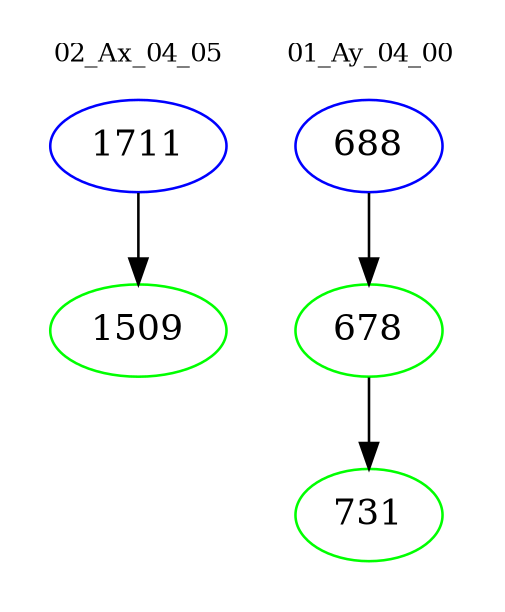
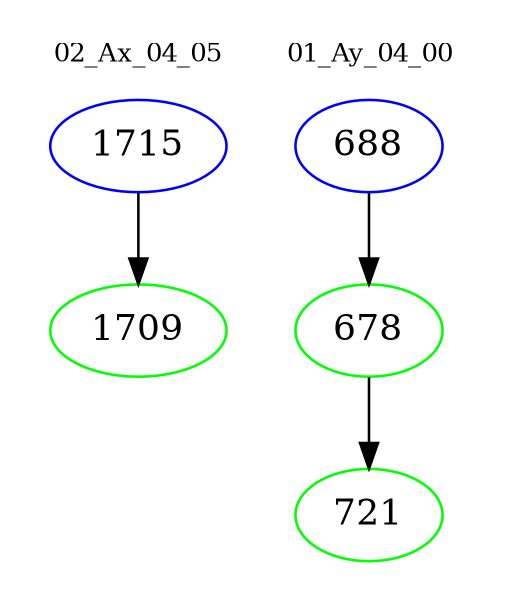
(138, 146) -> (138, 146)
(138, 331) -> (138, 331)
(369, 515) -> (369, 515)
